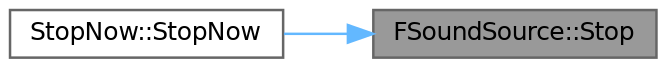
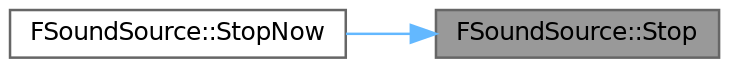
(147, 34) -> (178, 34)
